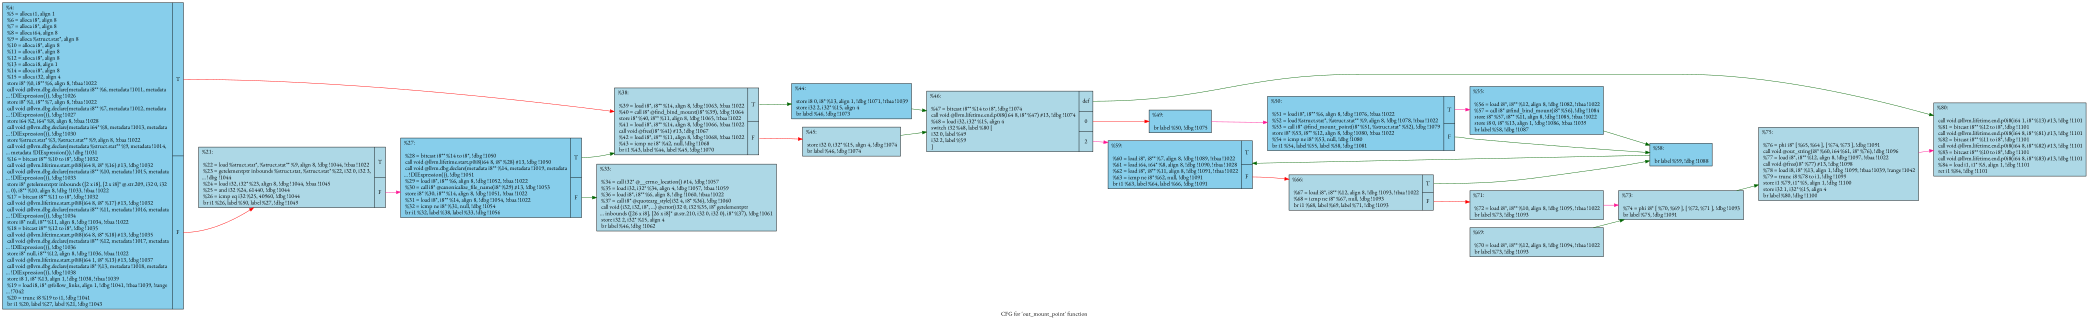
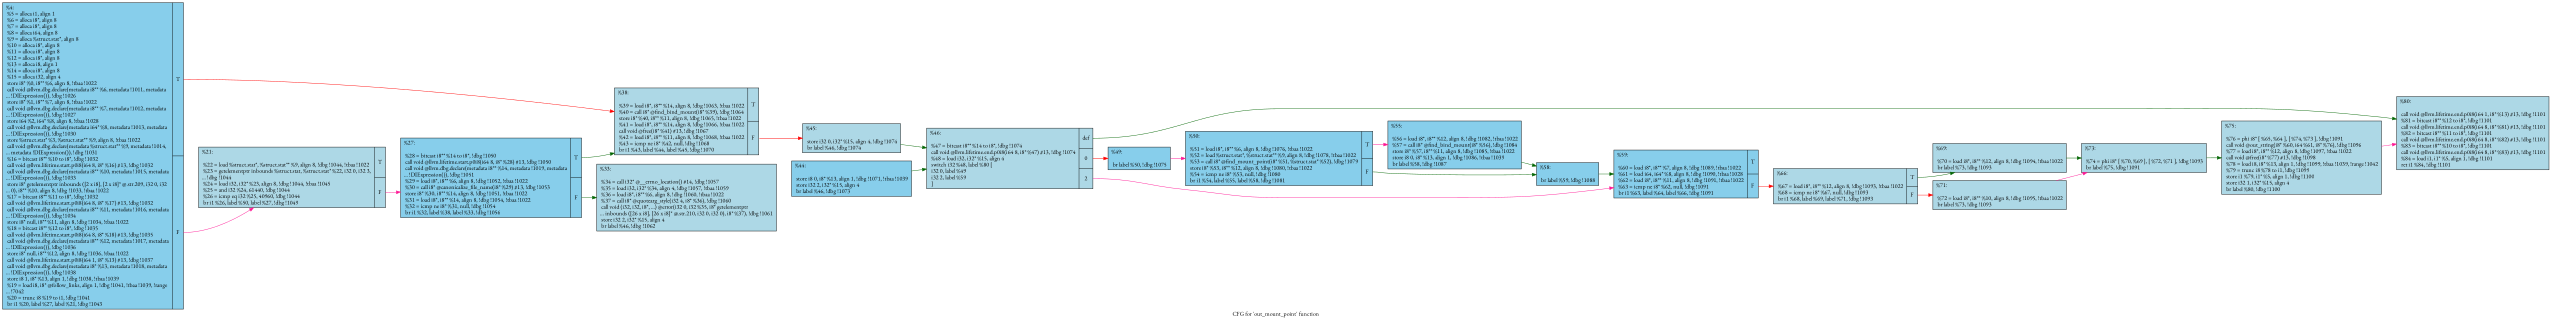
(773, 104) -> none
(1540, 177) -> (1934, 176)
(218, 226) -> (218, 226)
